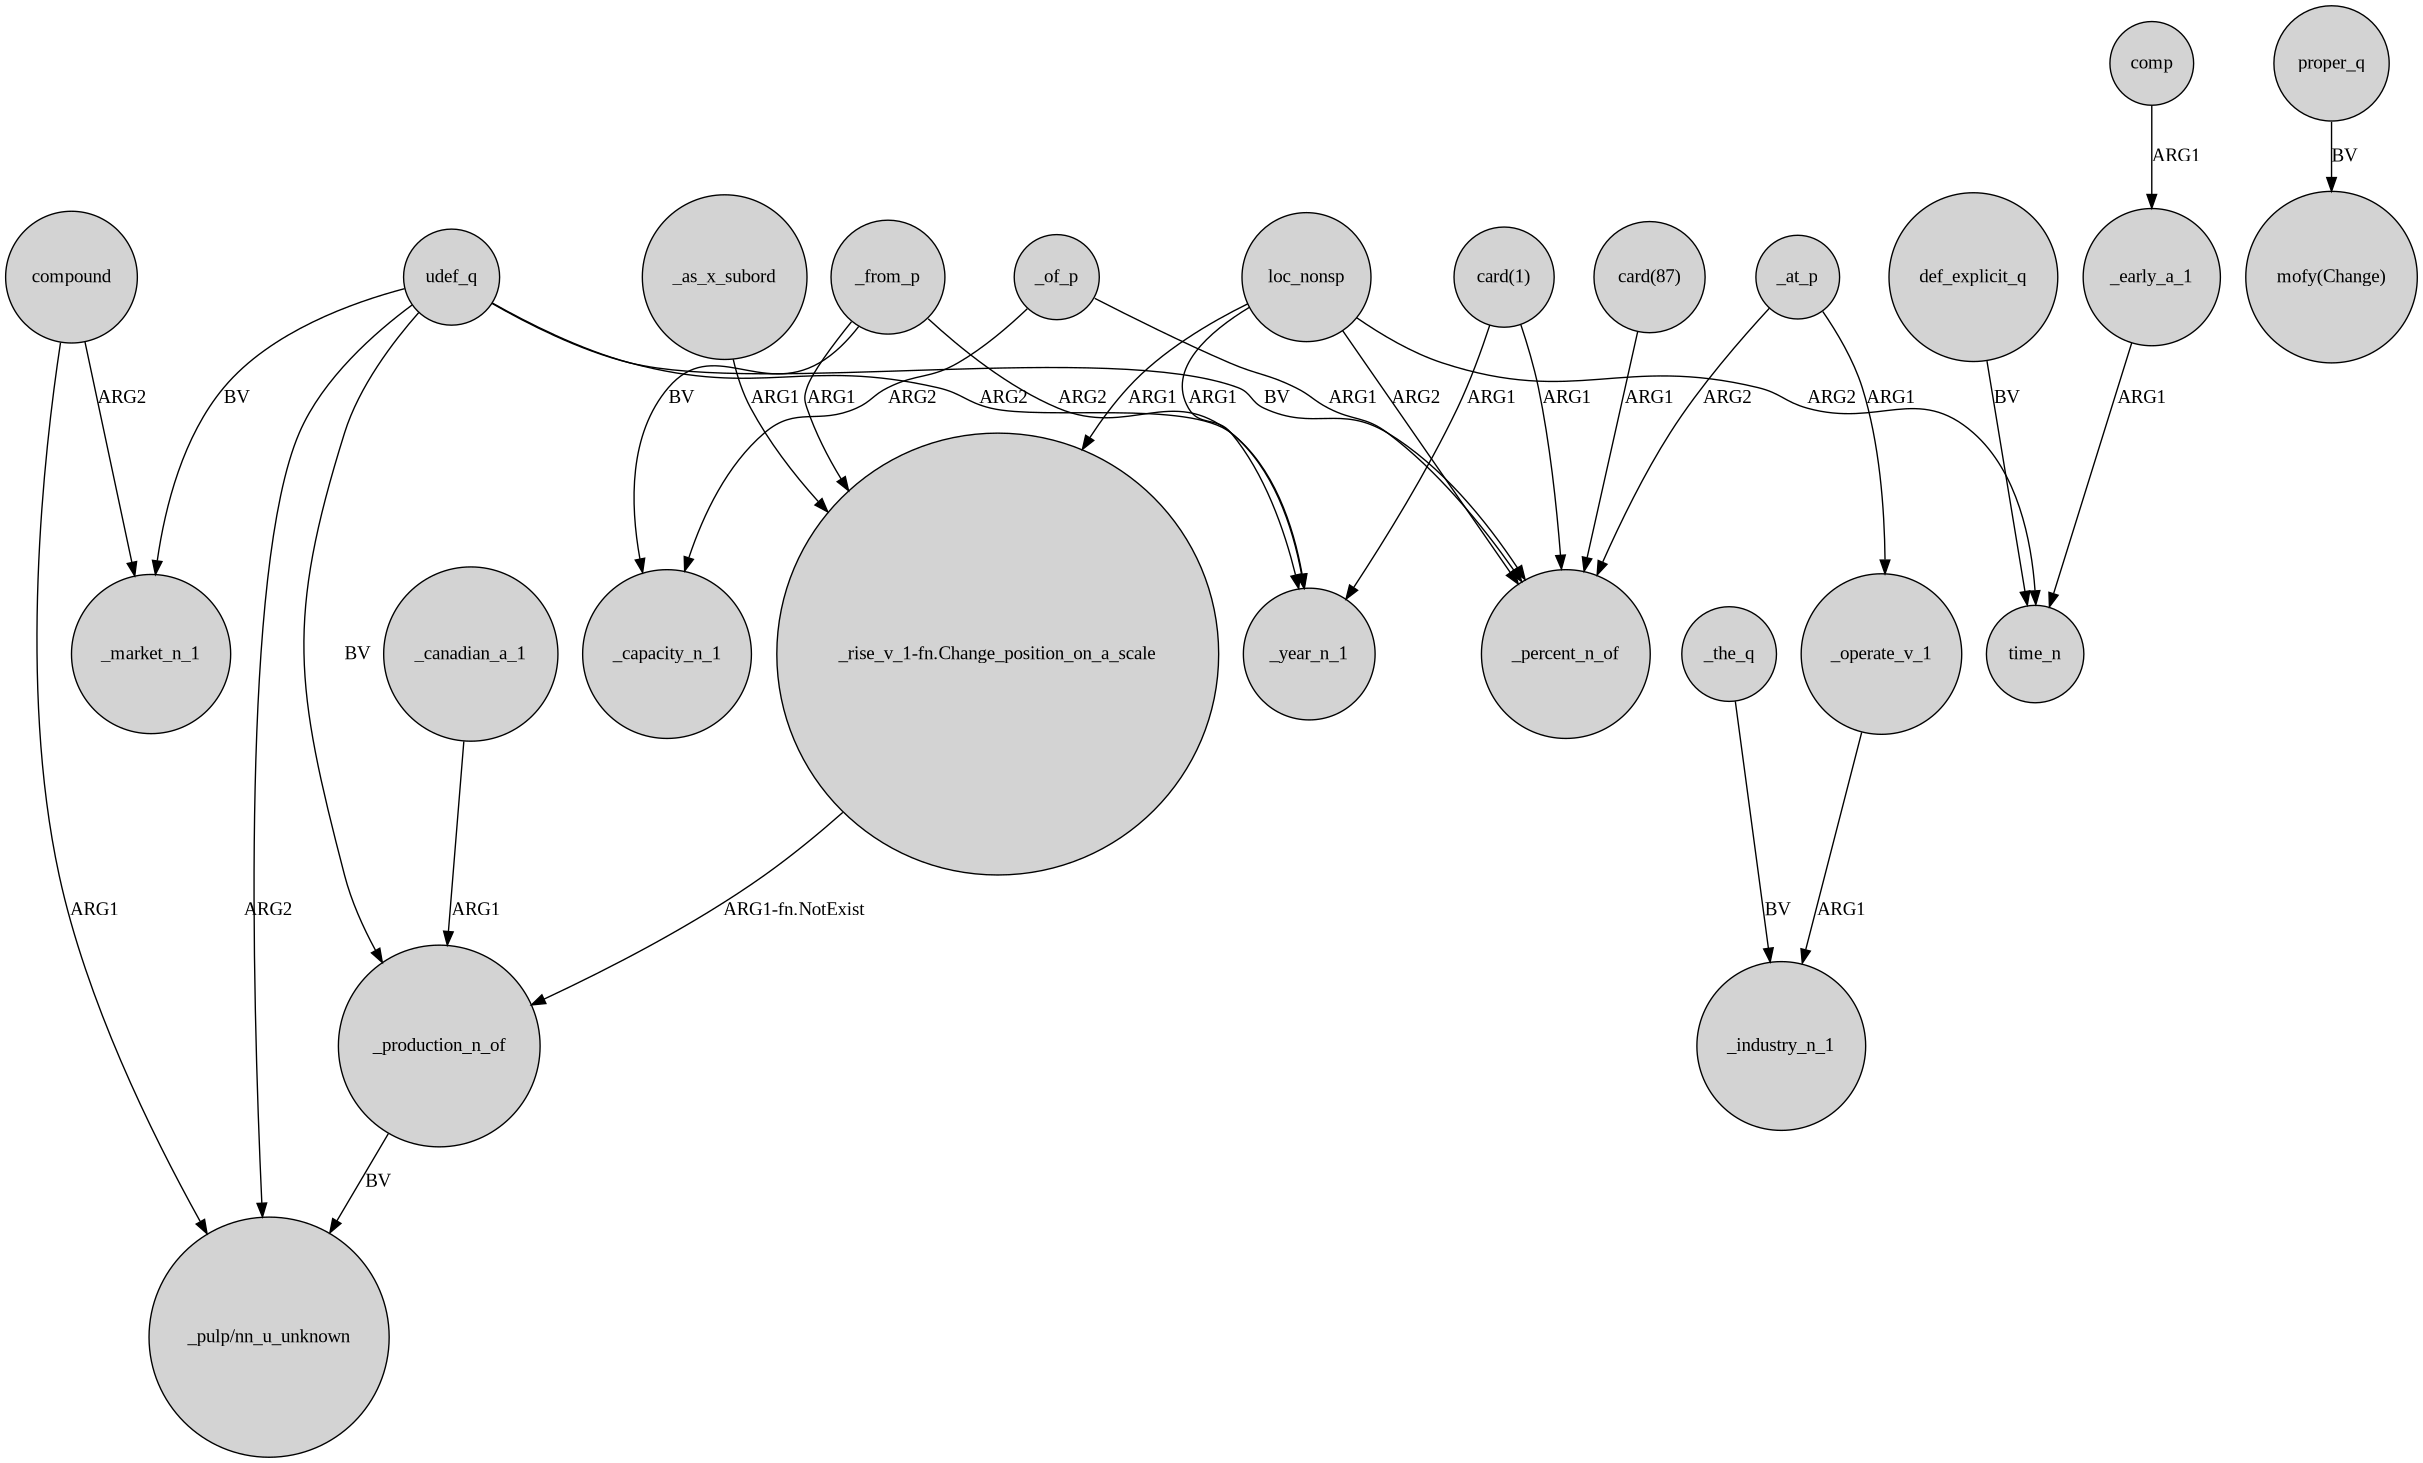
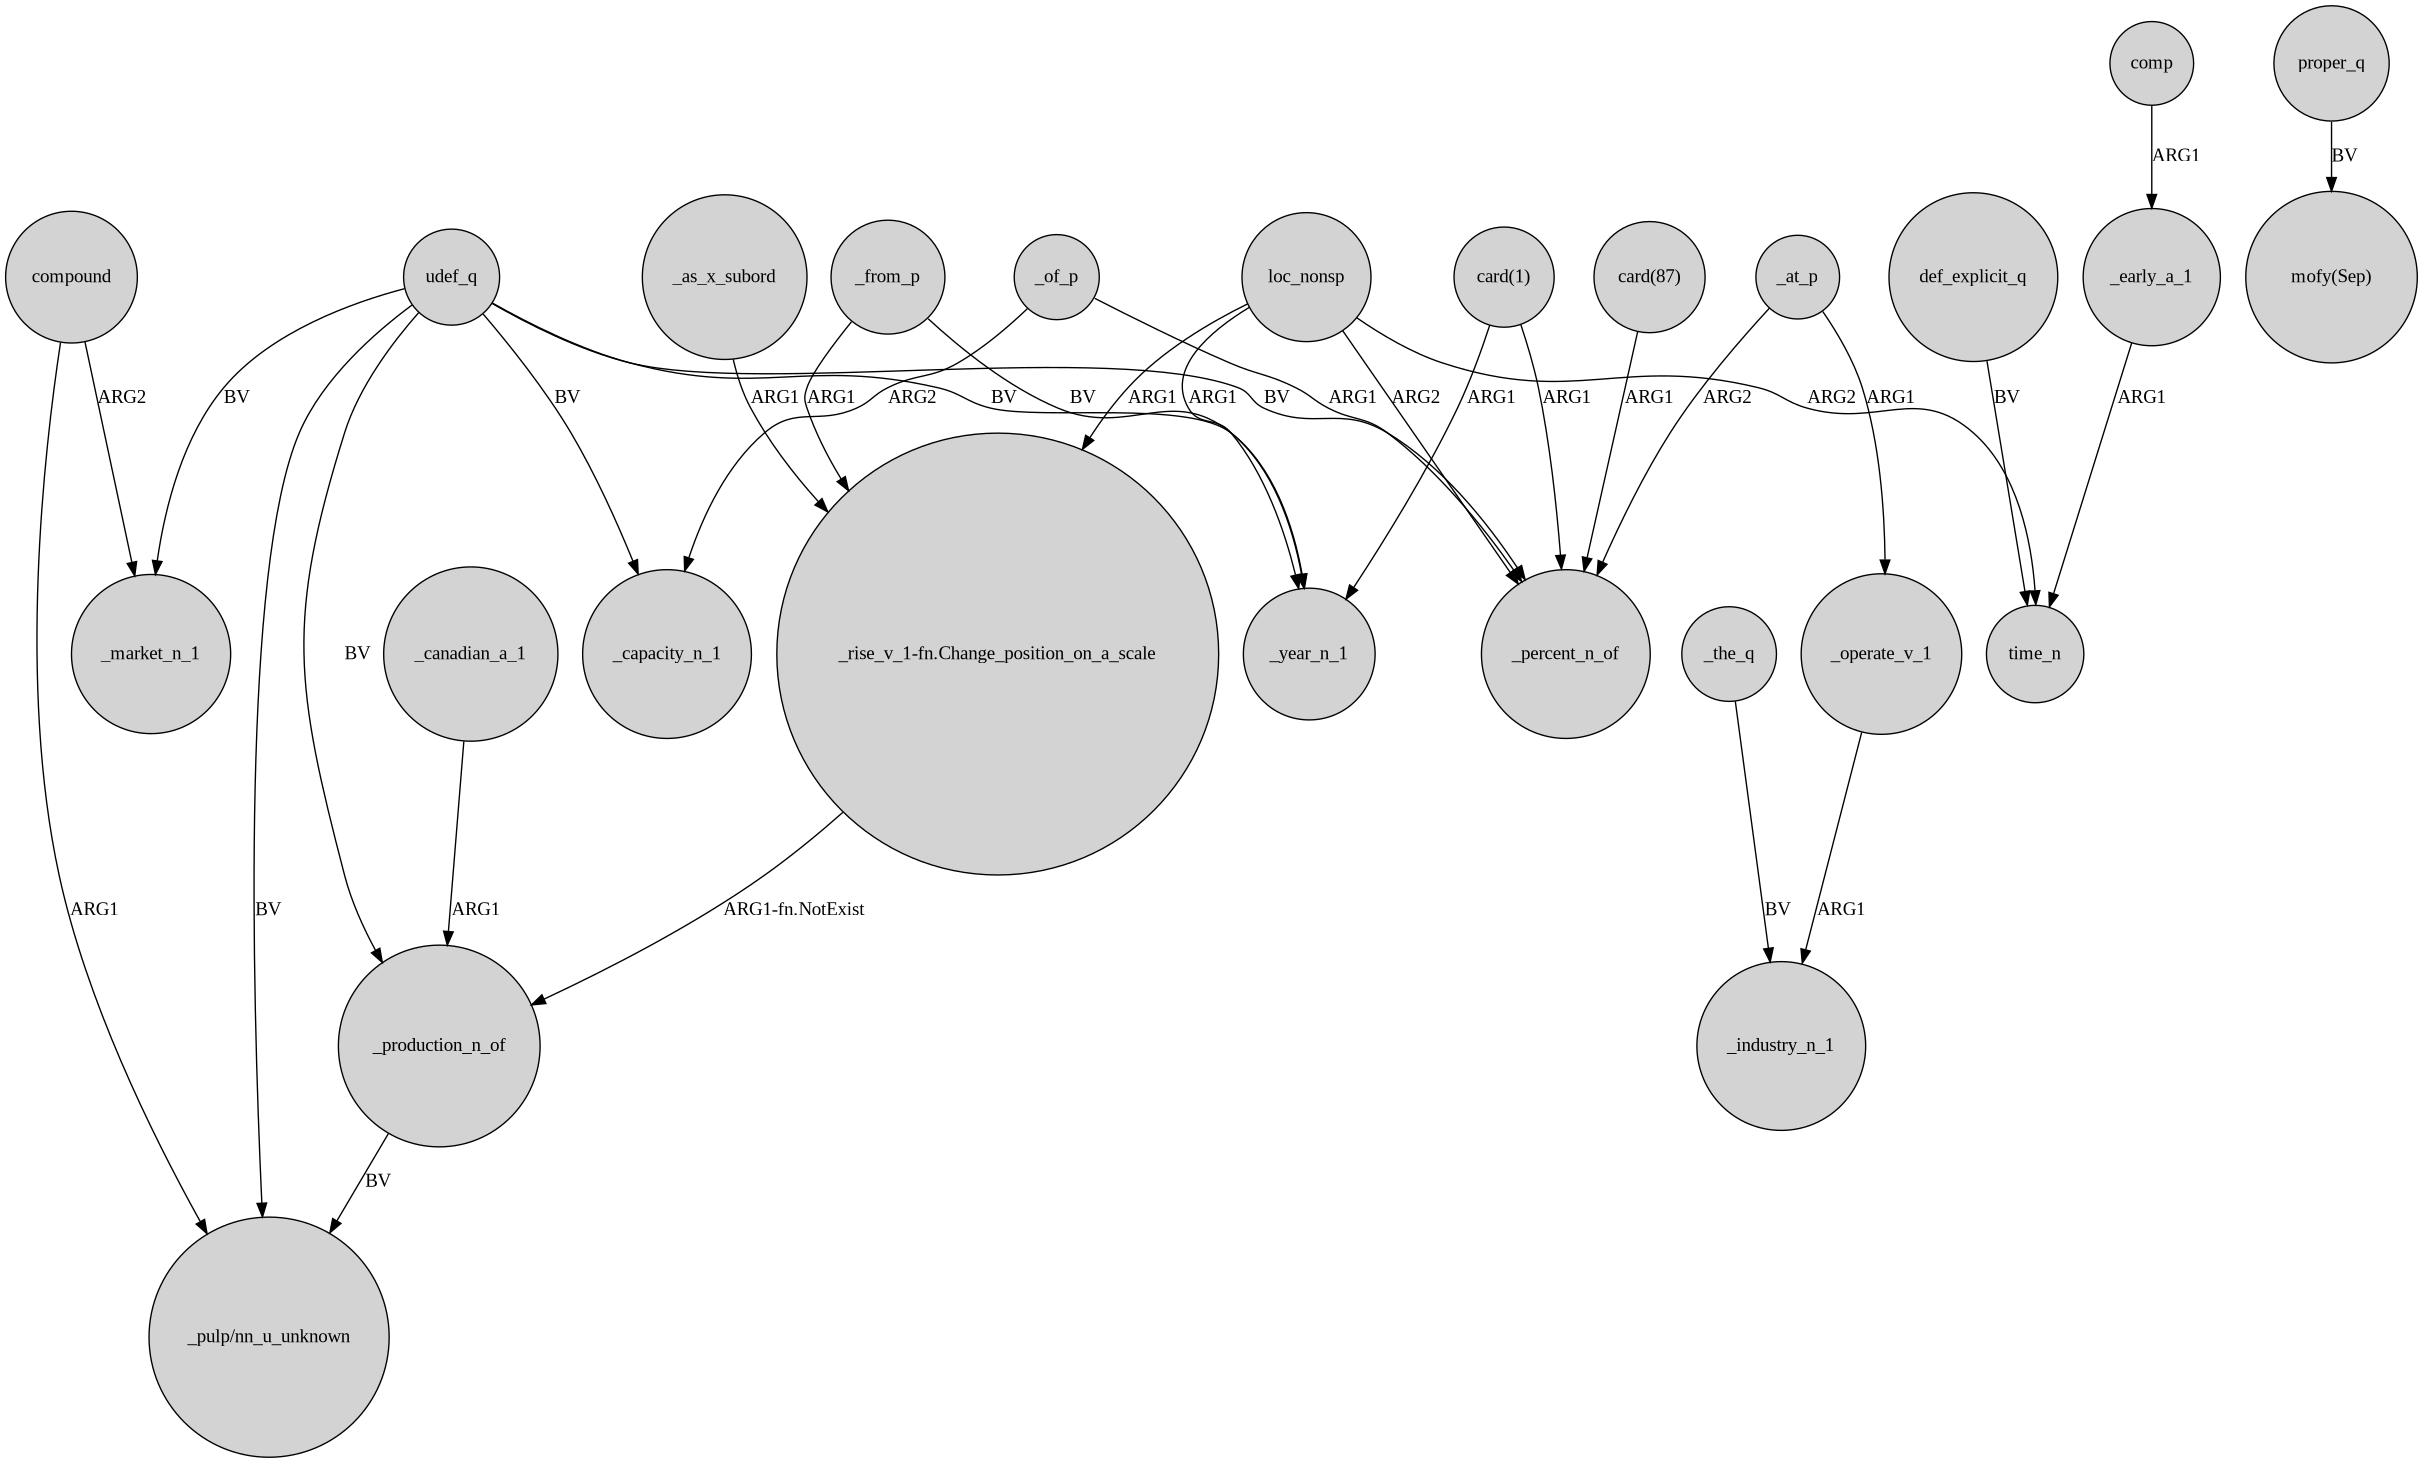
(2332, 277) -> (2332, 277)
(674, 383) -> (570, 431)
(1004, 398) -> (1004, 398)
(1083, 398) -> (1083, 398)
(268, 910) -> (268, 910)
